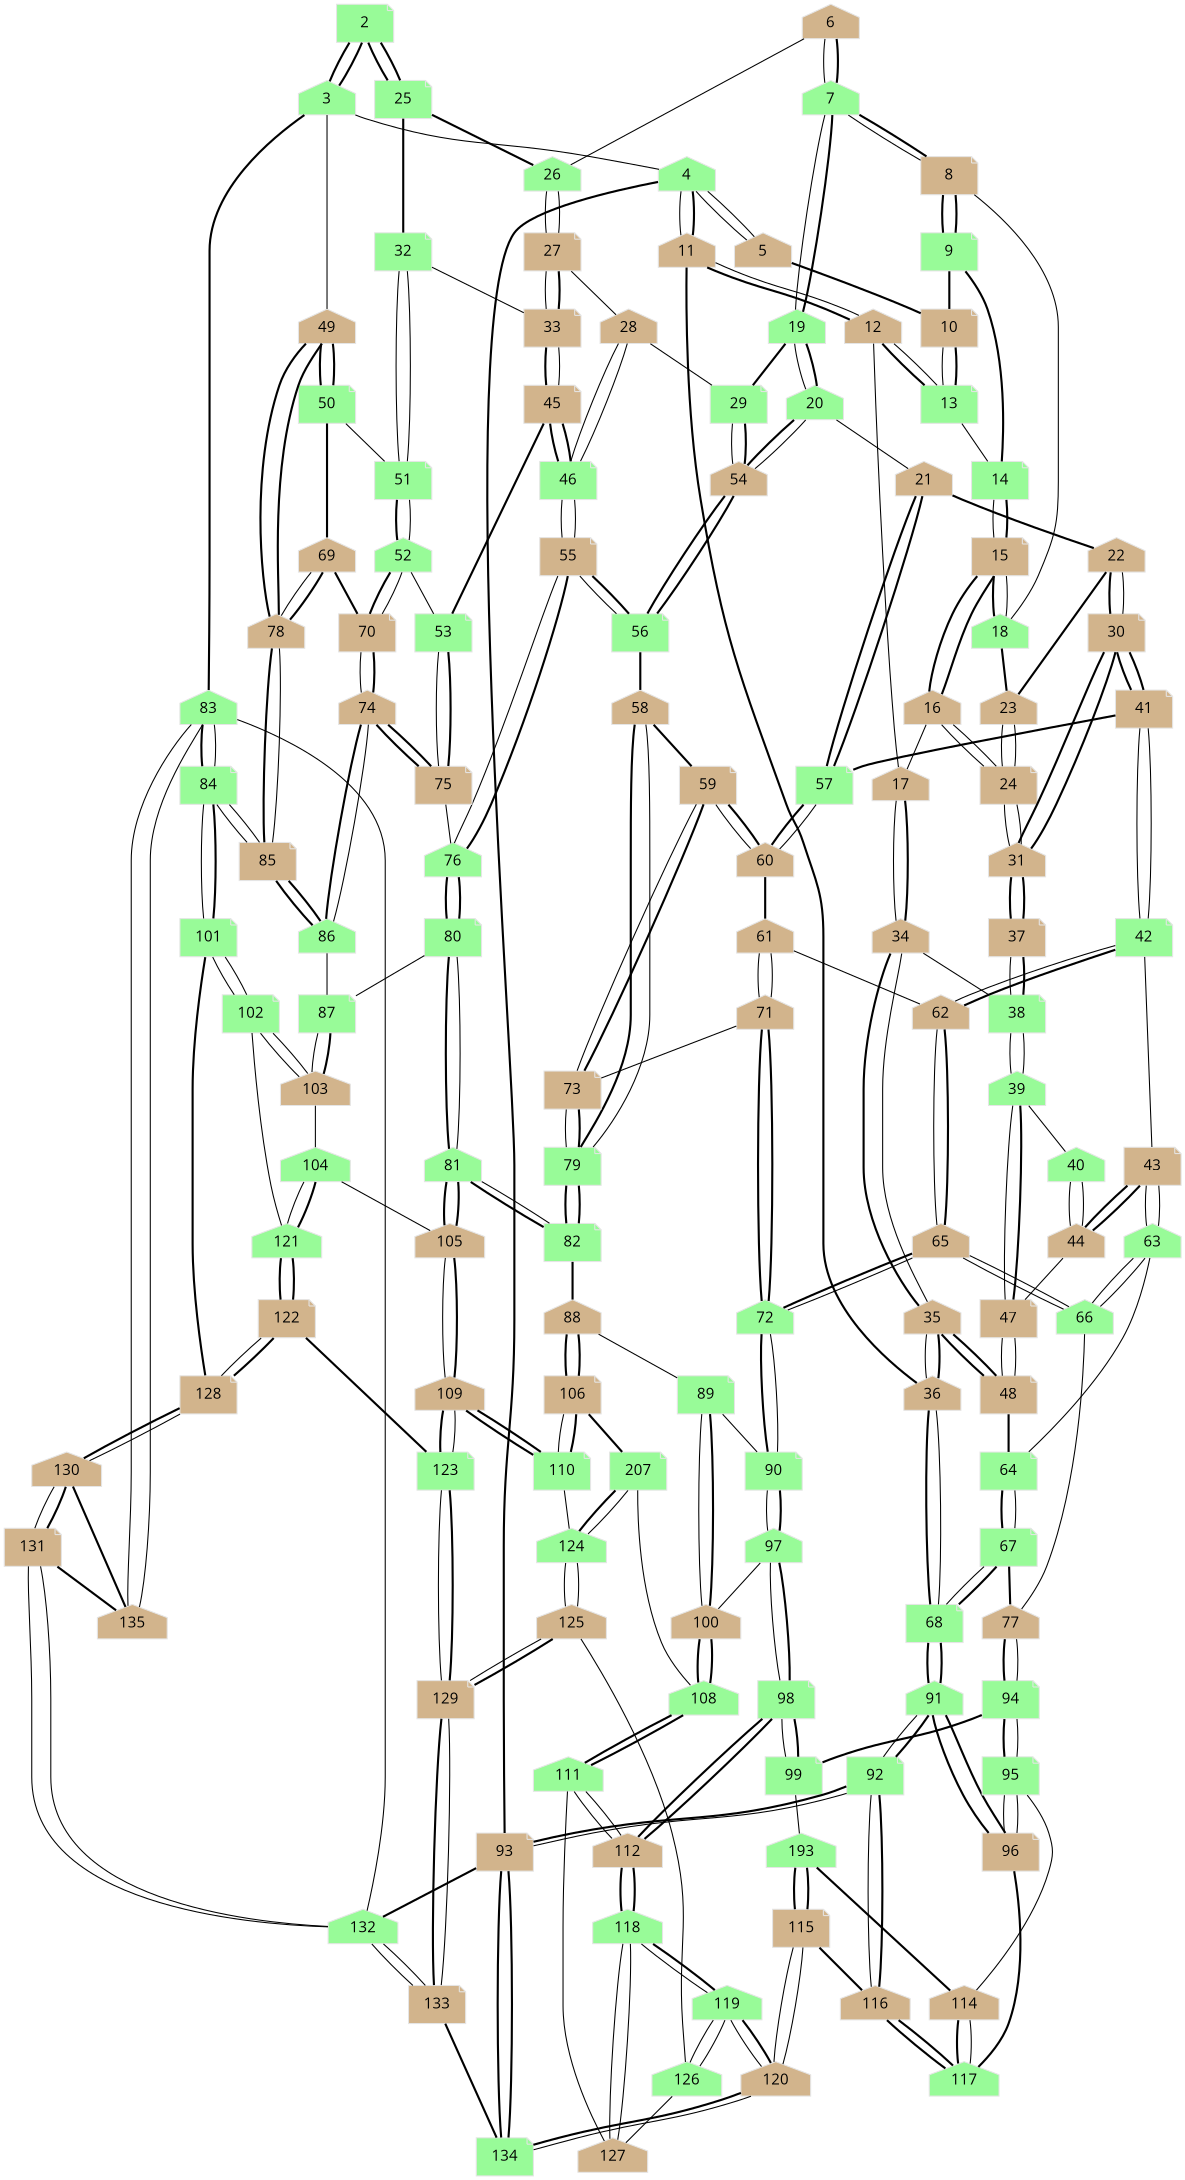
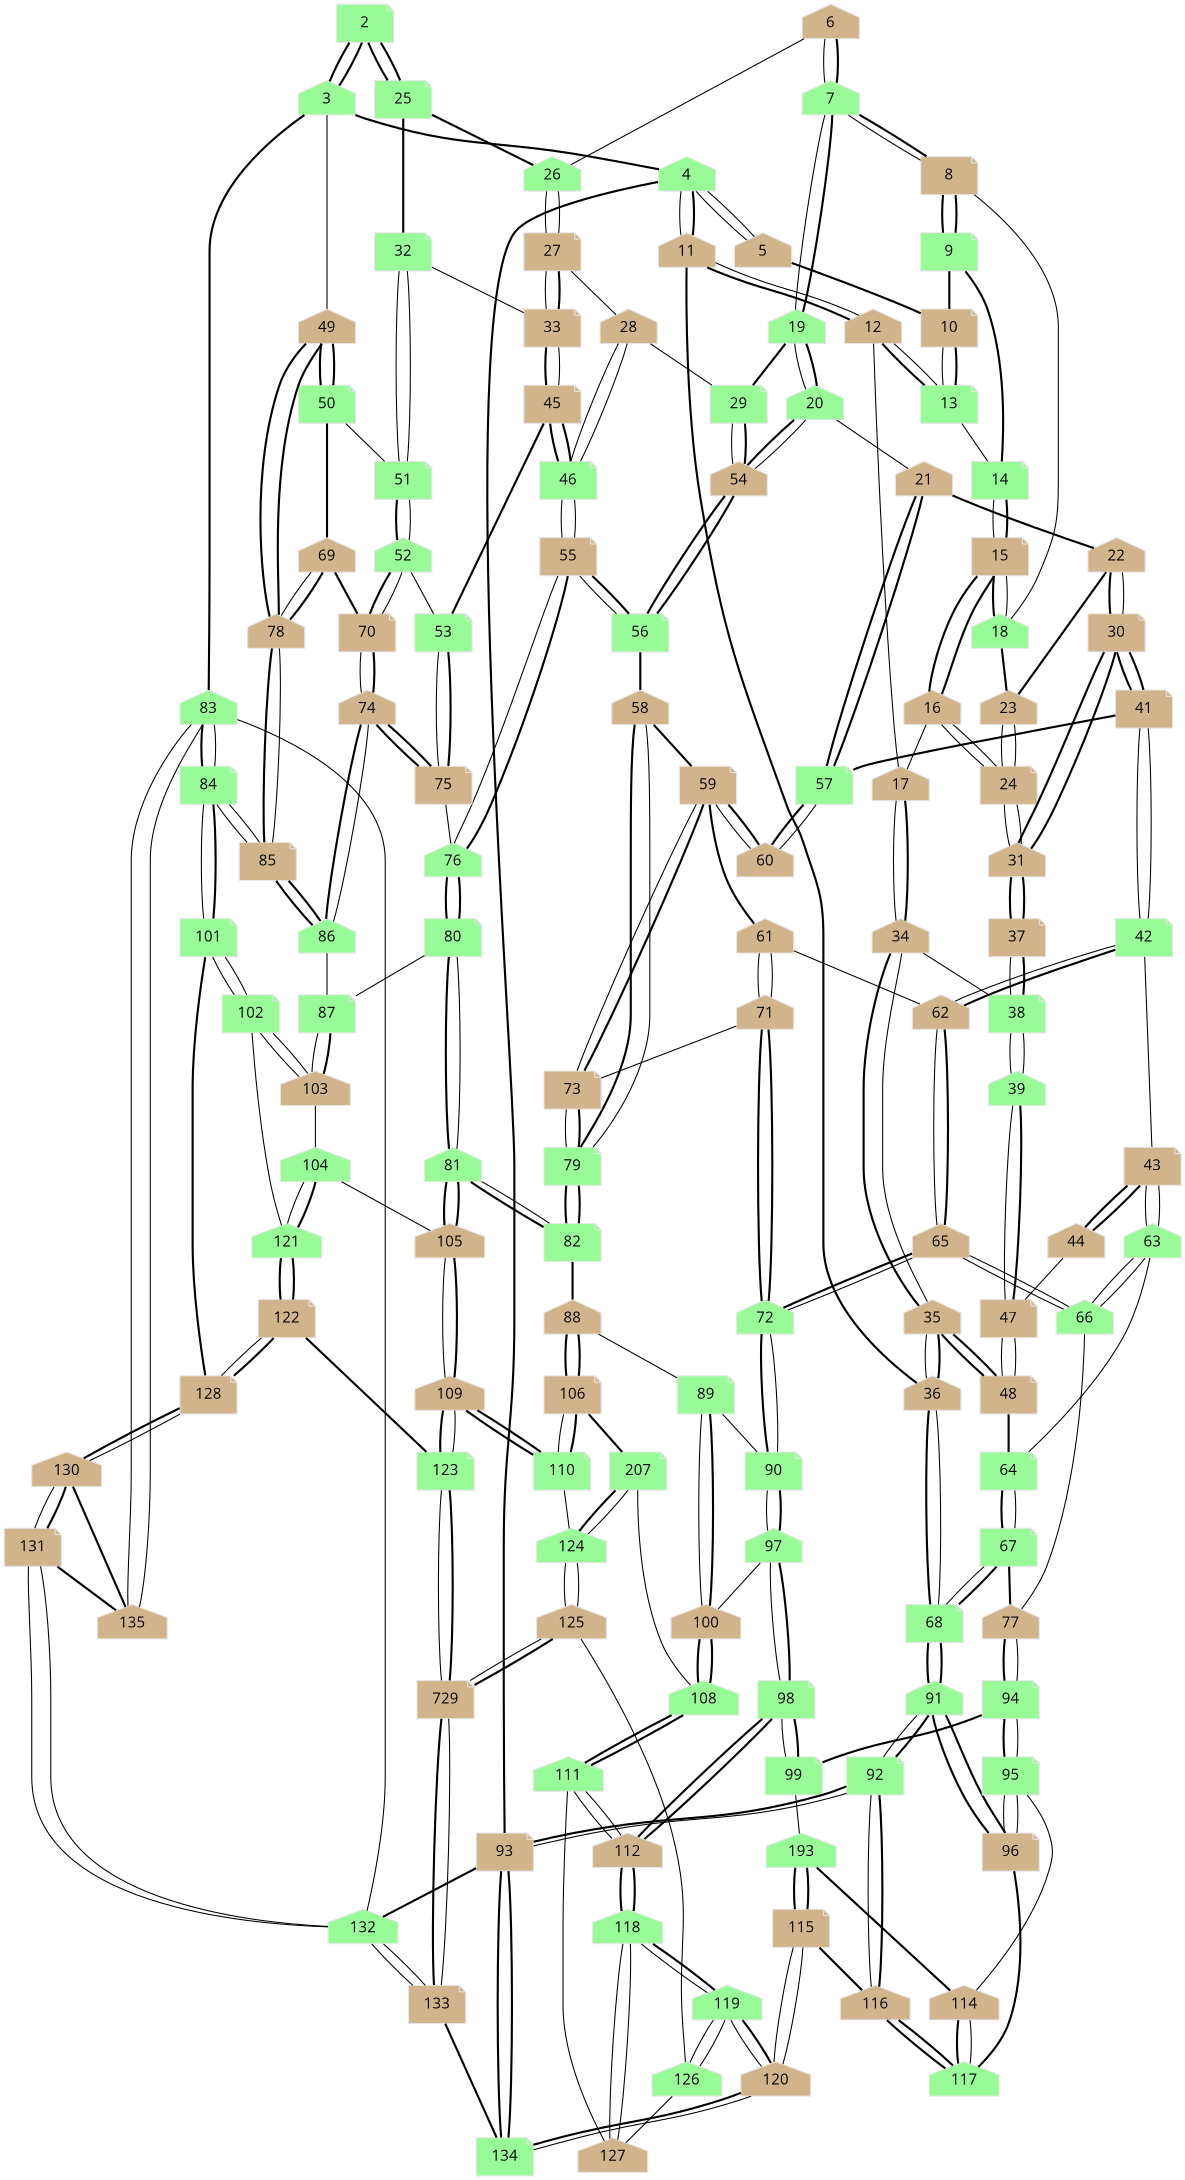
(514, 146) -> (514, 146)
(765, 898) -> (722, 868)
(1076, 1166) -> none
(446, 1700) -> (446, 1700)
